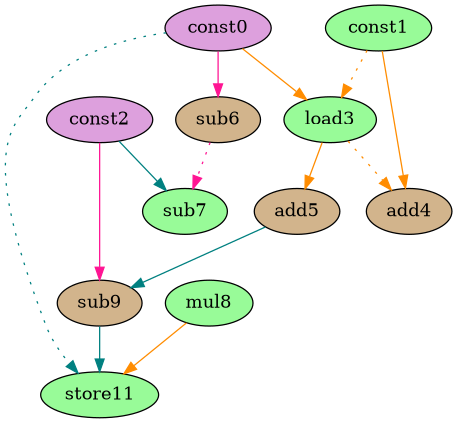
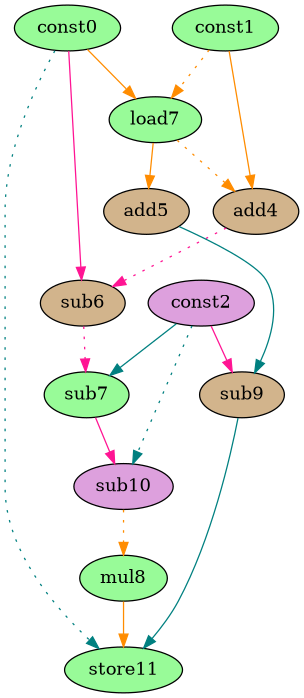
(218, 28) -> (68, 28)
(330, 120) -> (155, 120)
none -> (175, 254)
none -> (124, 487)
